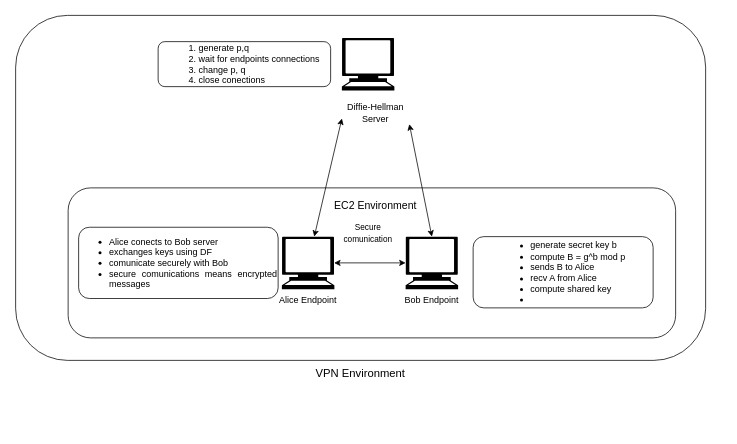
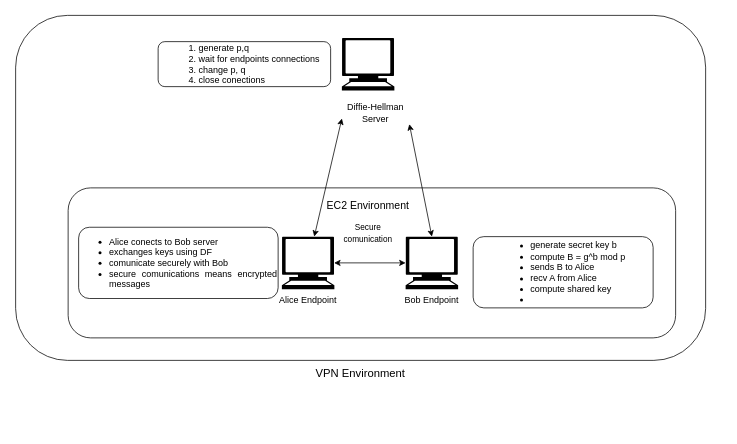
(375, 206) -> (368, 206)
